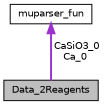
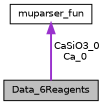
(51, 90) -> (51, 90)
